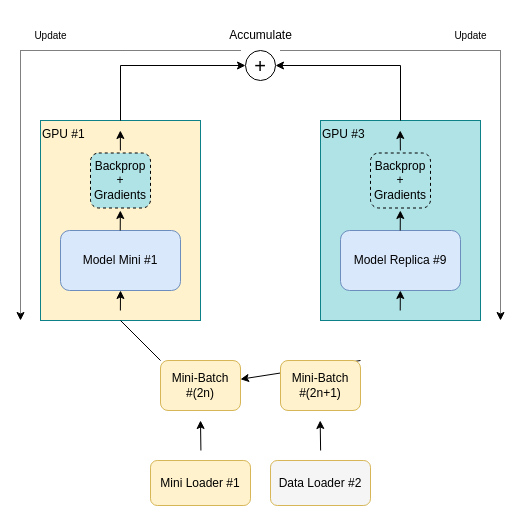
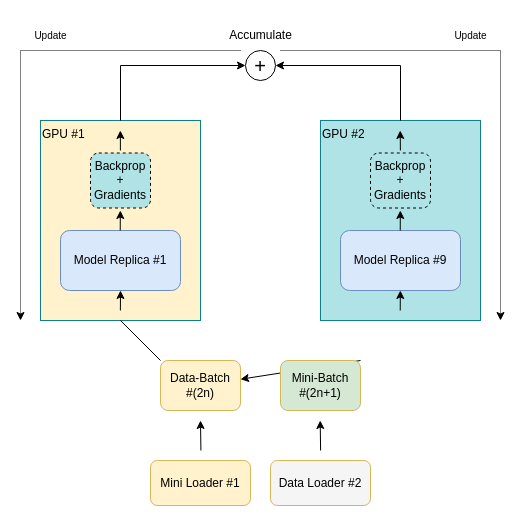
(341, 221) -> (341, 221)
(121, 261) -> (121, 261)
(201, 386) -> (201, 386)
(321, 386) -> (321, 386)
